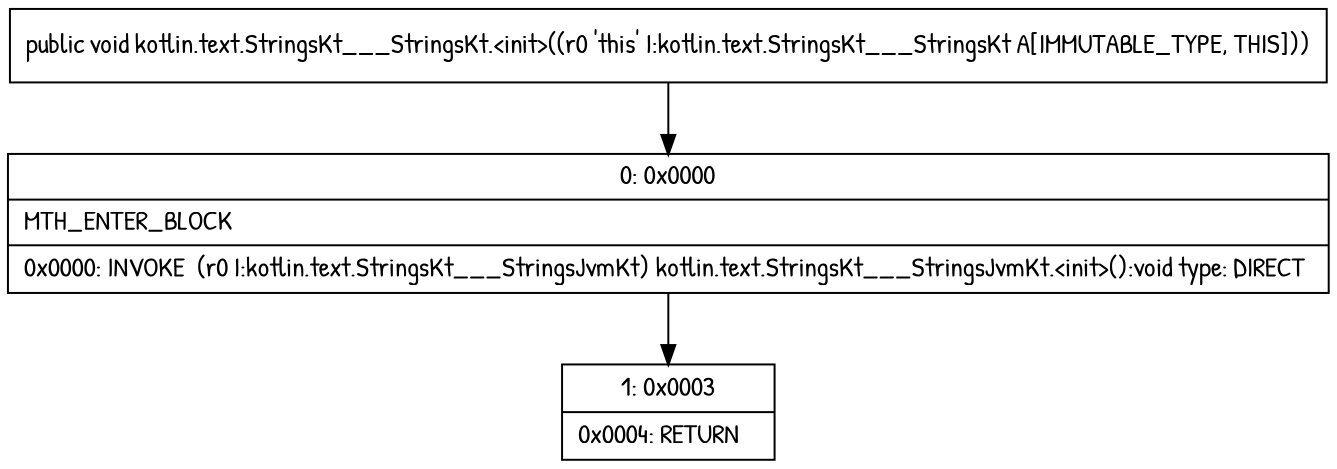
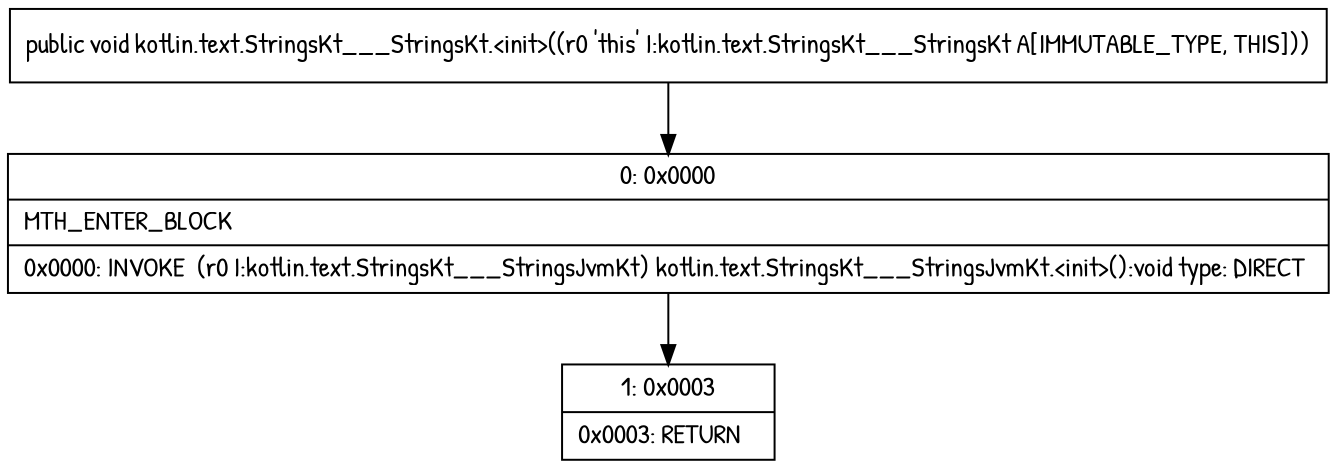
(668, 435) -> (668, 435)
